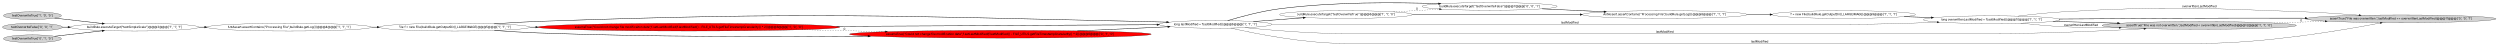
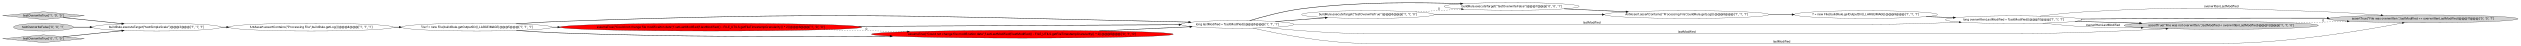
(32, 16) -> (43, 16)
(32, 39) -> (43, 39)
